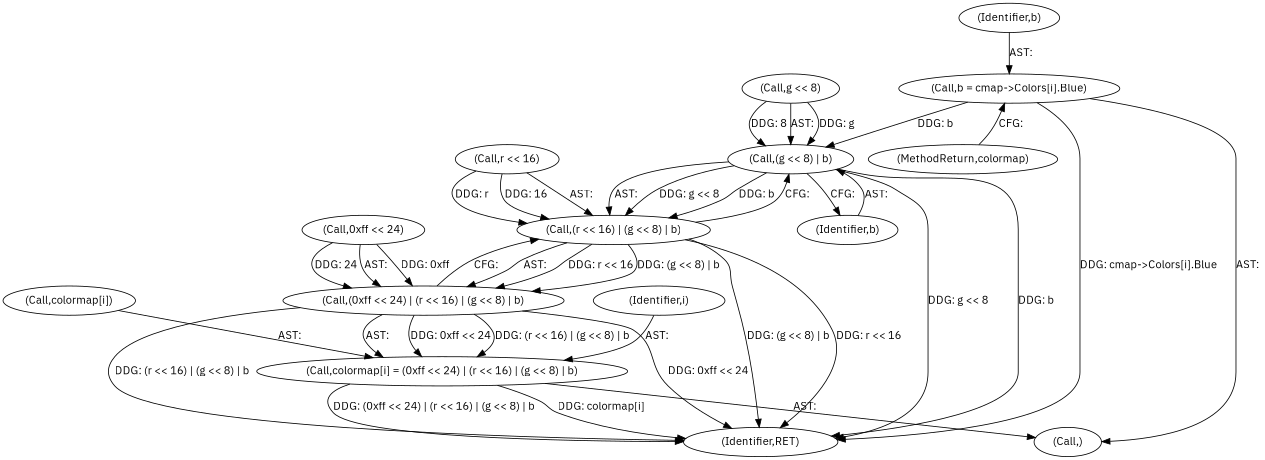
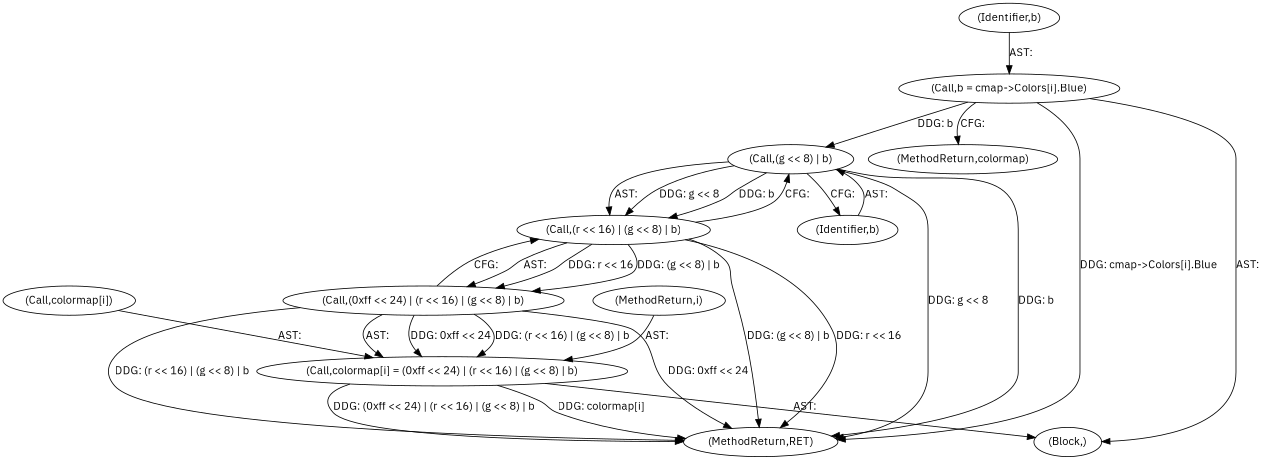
(791, 89) -> none
(992, 129) -> (961, 117)
(507, 159) -> none
(363, 230) -> none
(659, 301) -> (659, 301)
(761, 442) -> (761, 442)
(1068, 442) -> (1068, 442)
